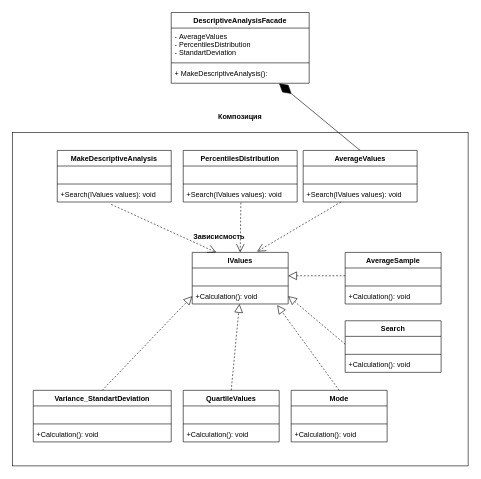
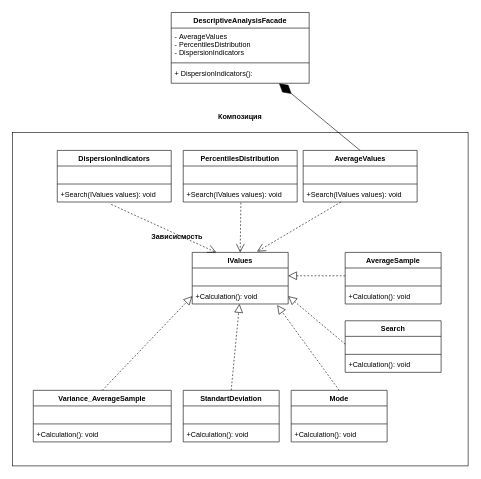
(204, 36) -> (204, 36)
(225, 73) -> (220, 73)
(114, 158) -> (114, 158)
(219, 236) -> (177, 236)
(102, 398) -> (102, 398)
(231, 398) -> (231, 398)
